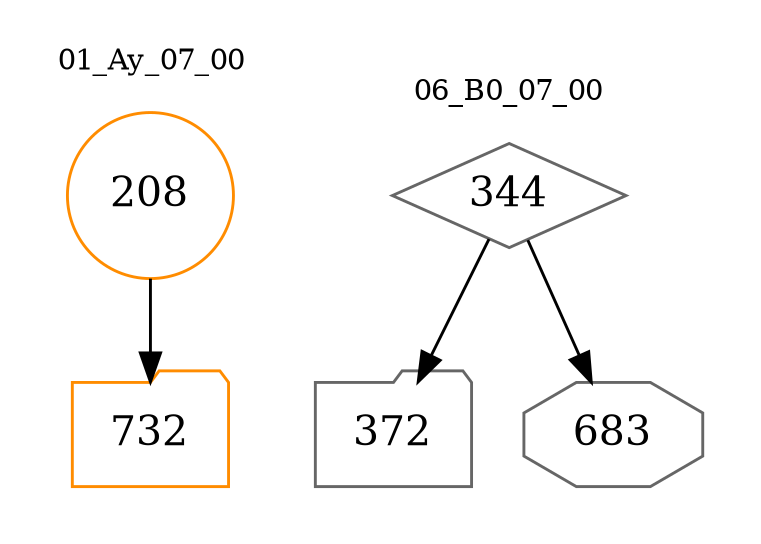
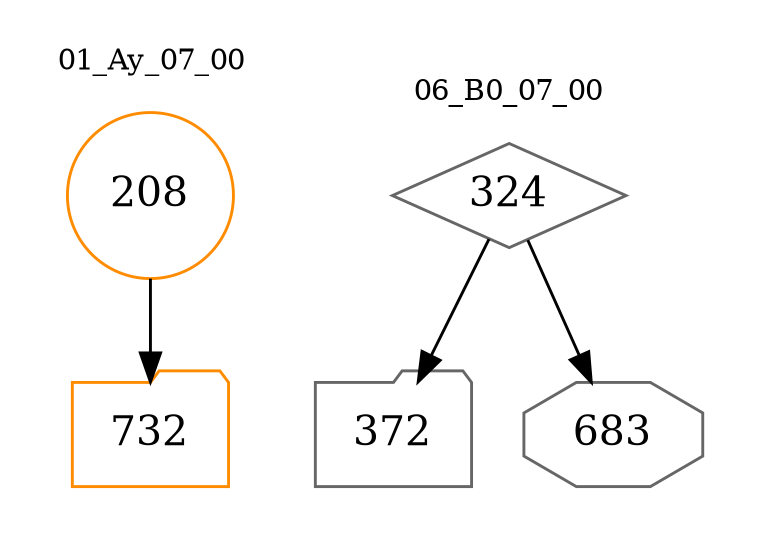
(509, 196) -> (509, 196)
